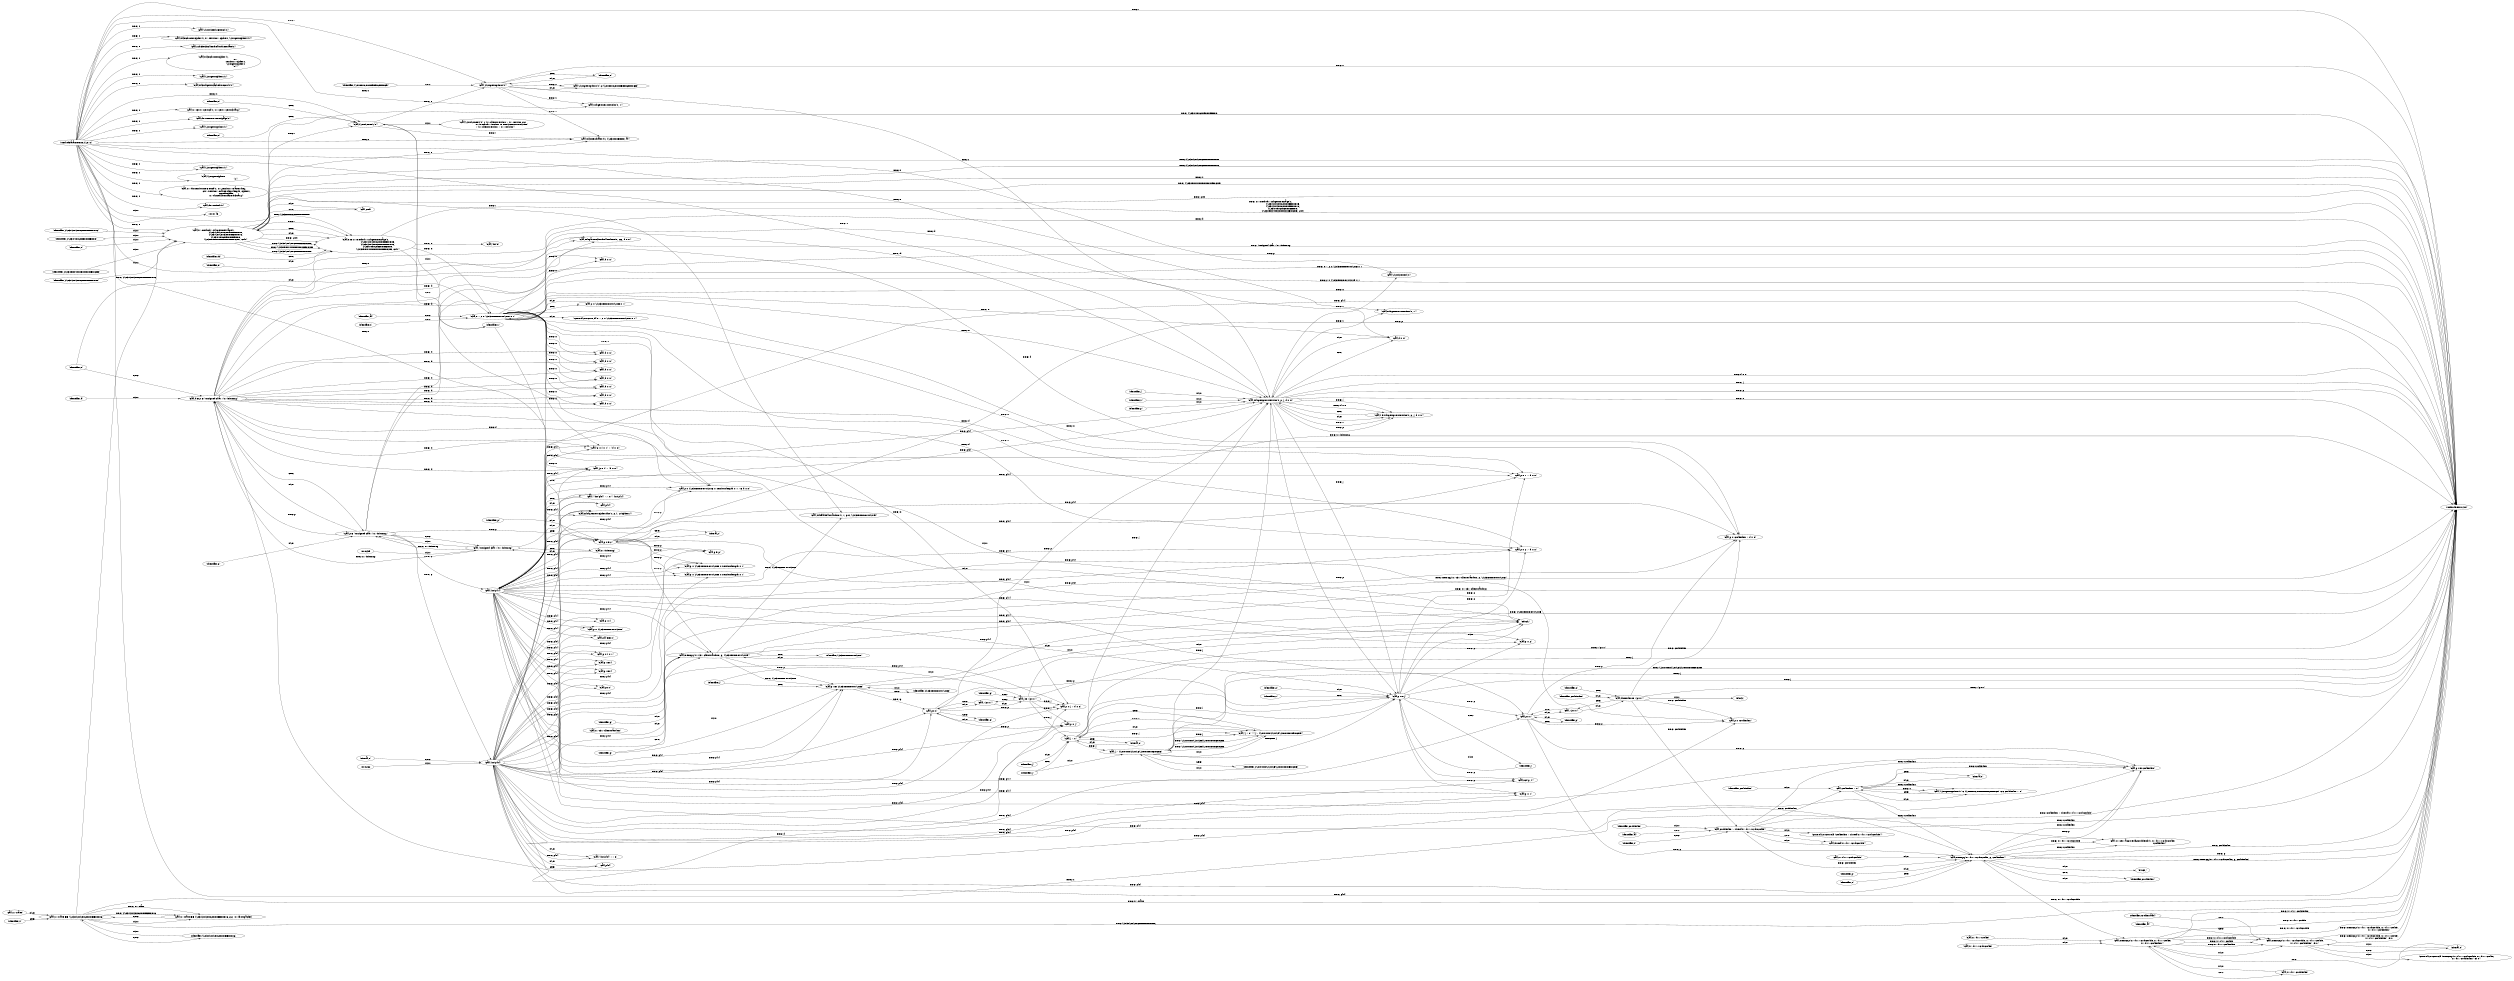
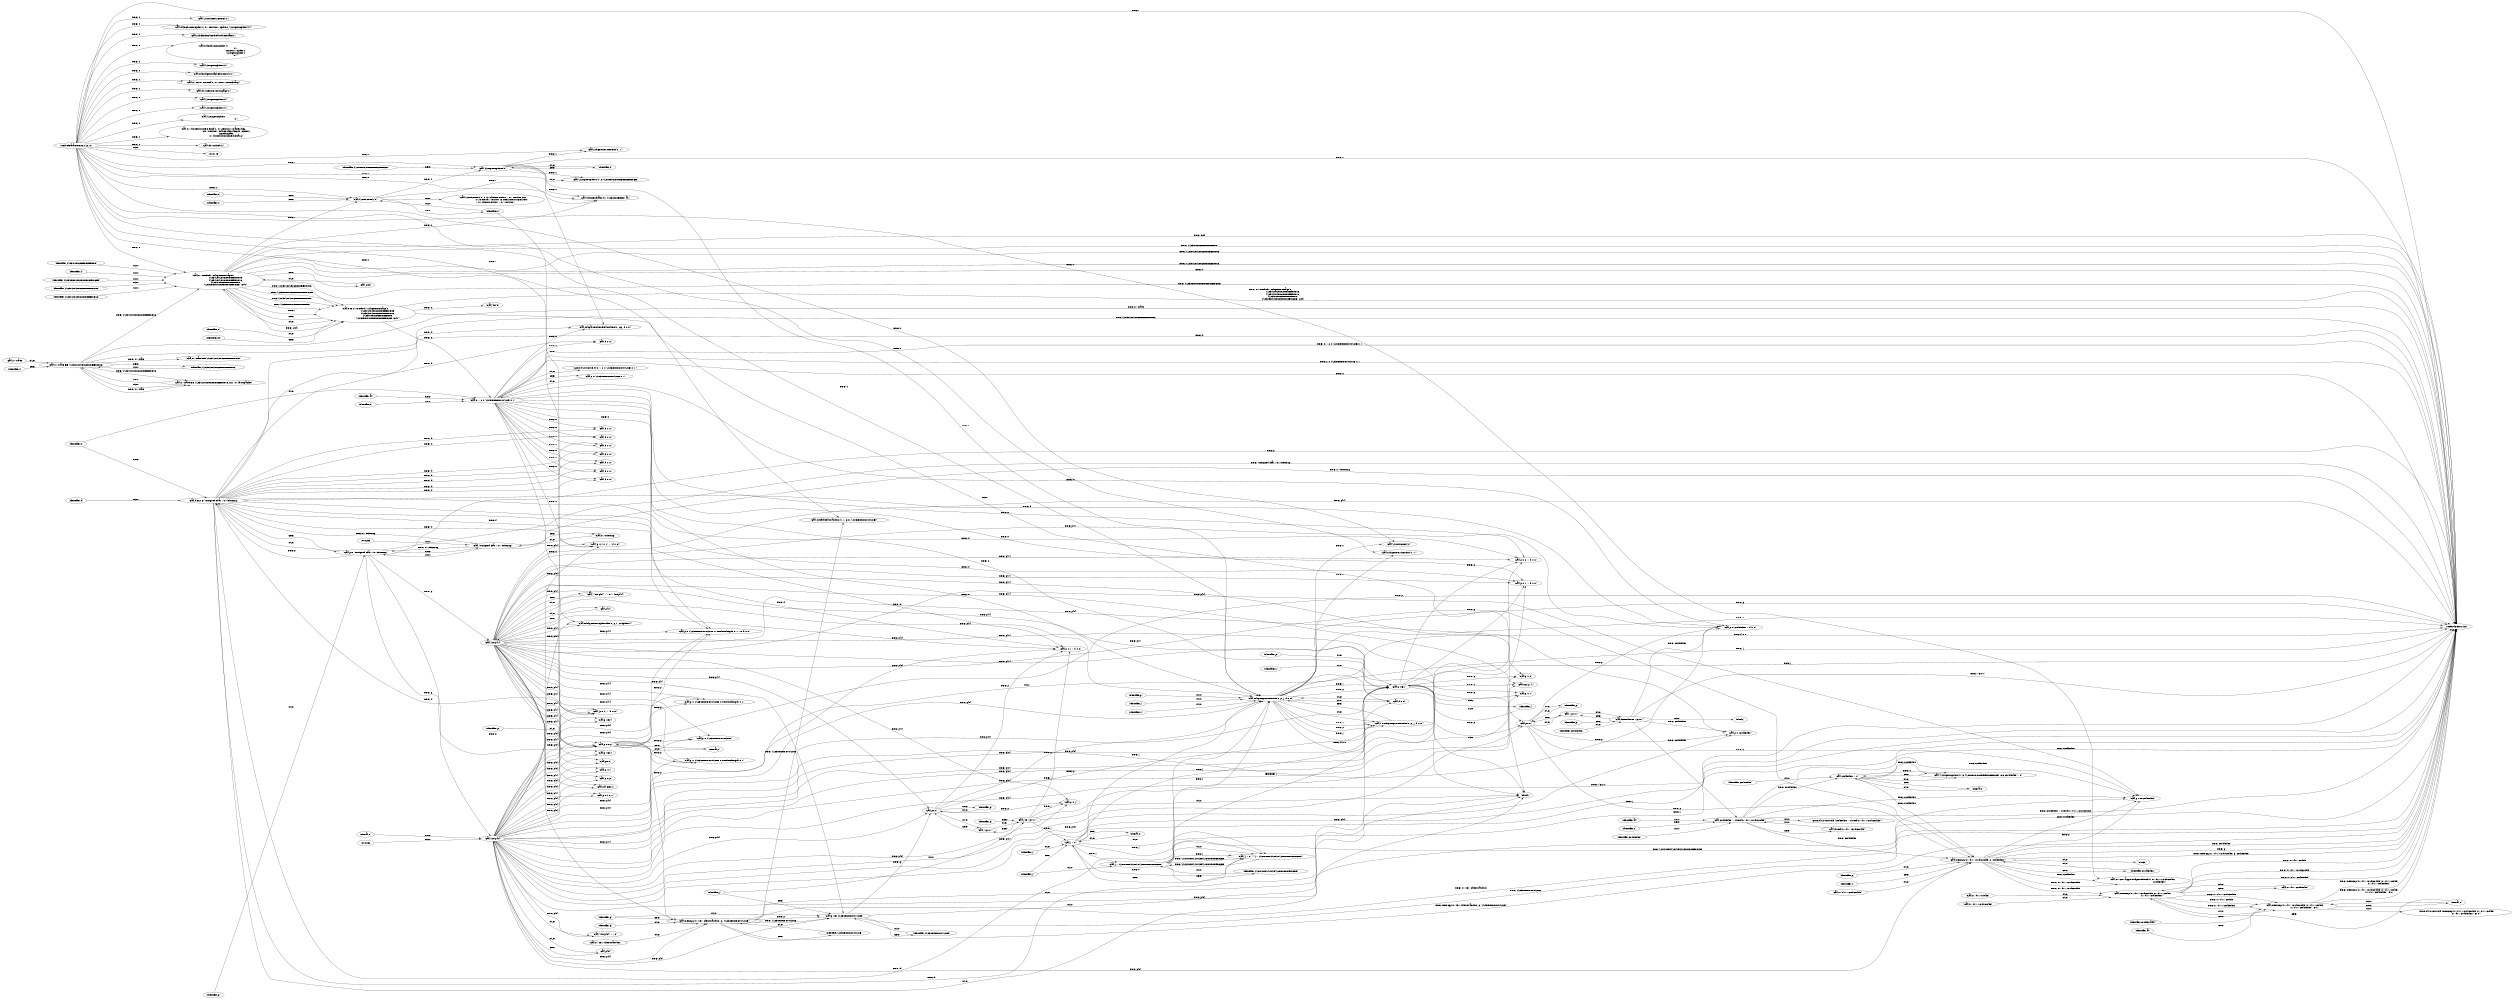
none -> (213, 358)
(659, 548) -> (653, 742)
